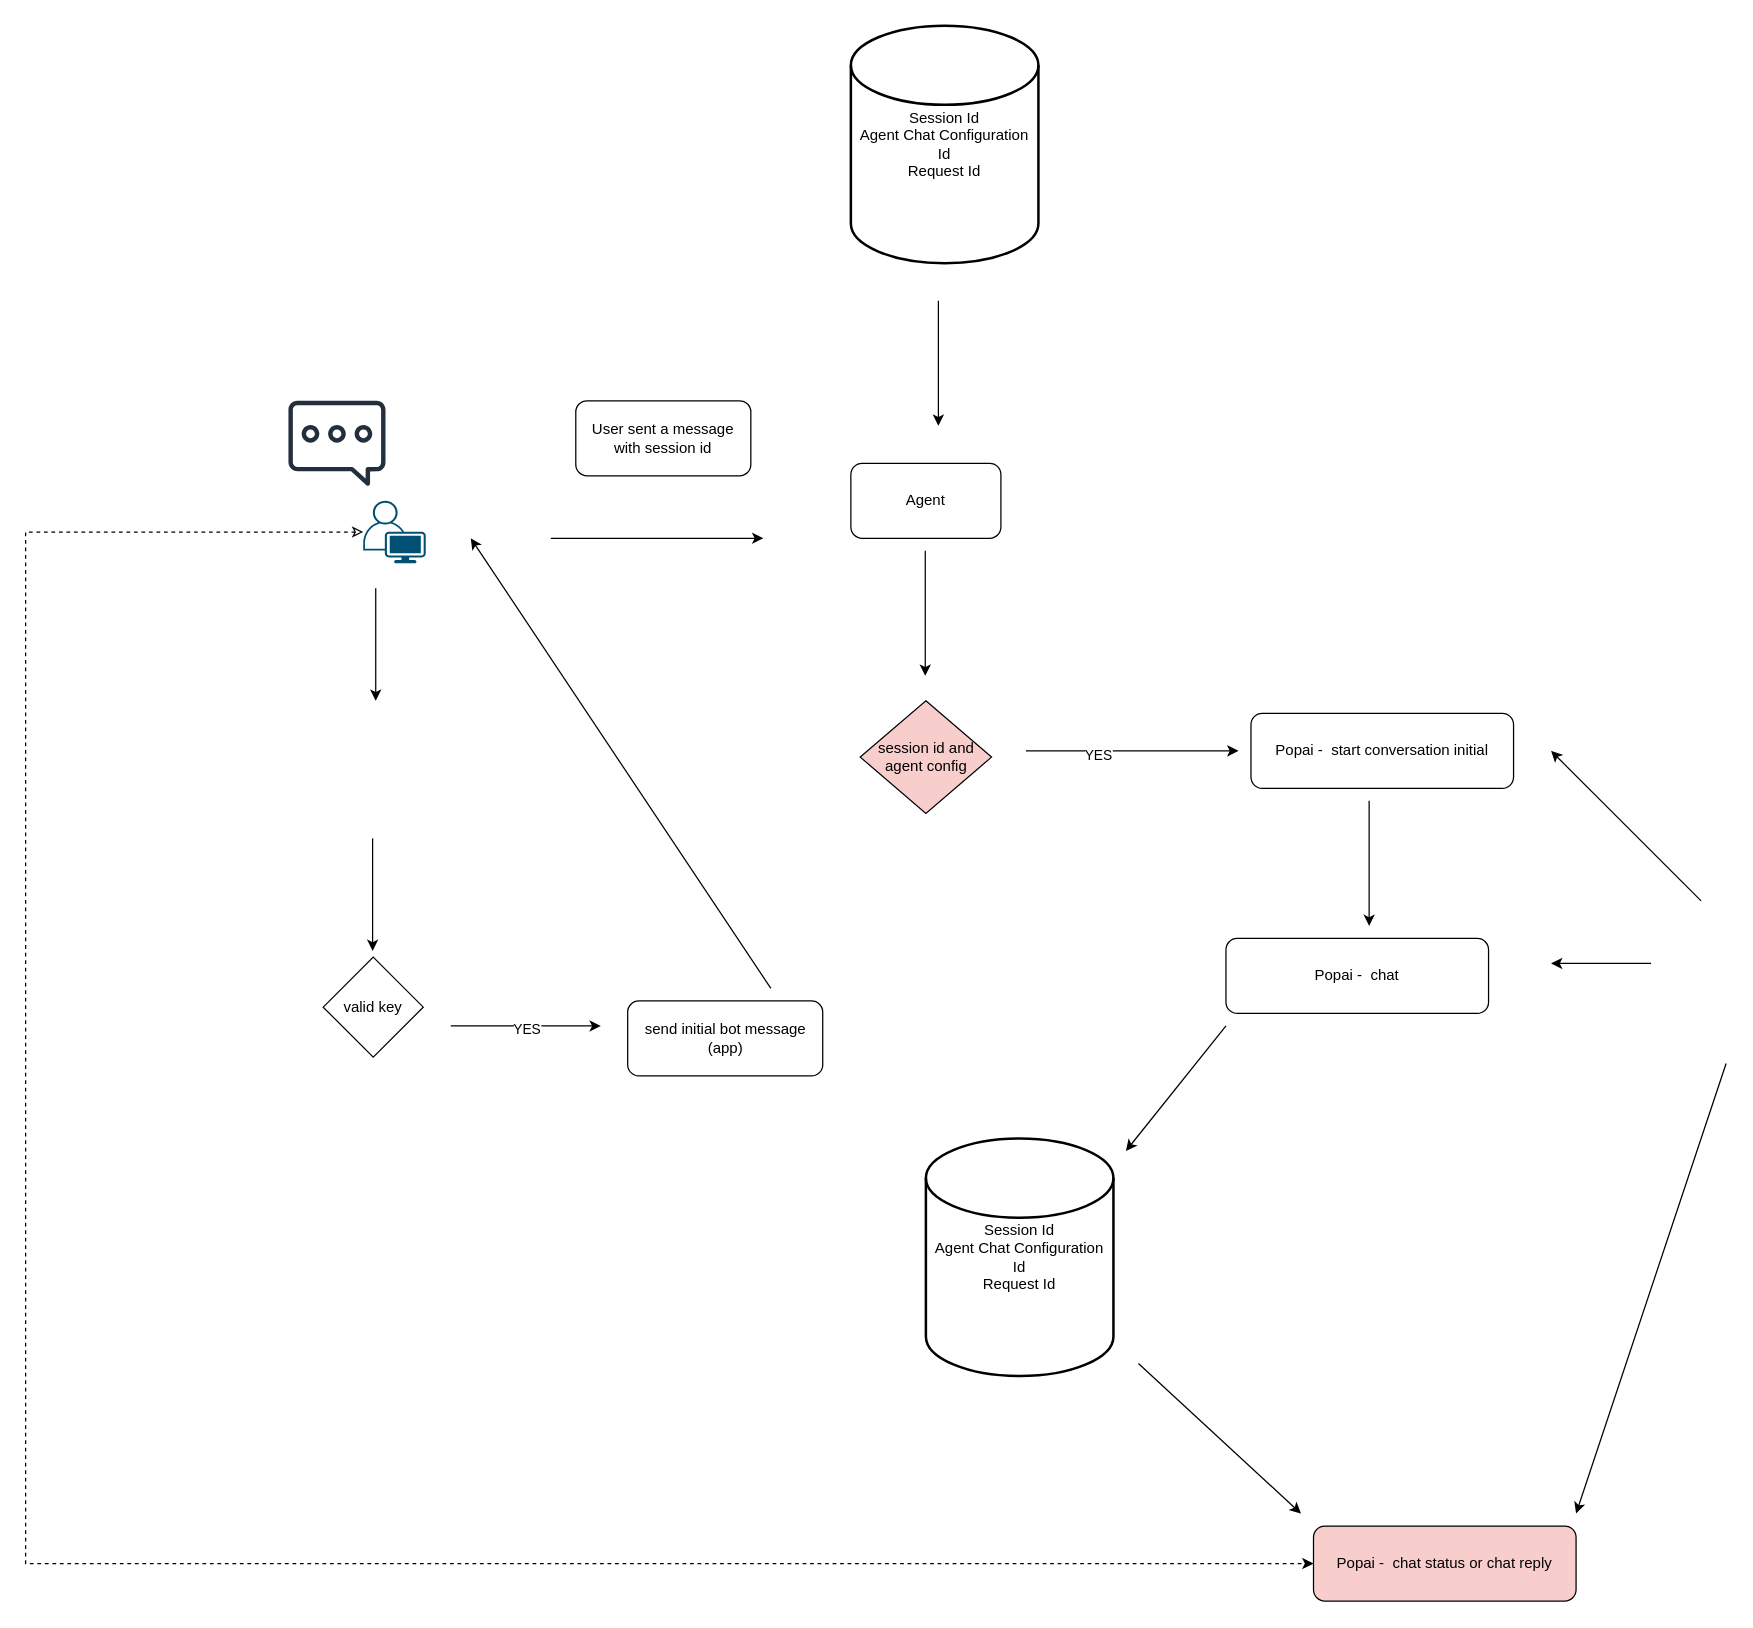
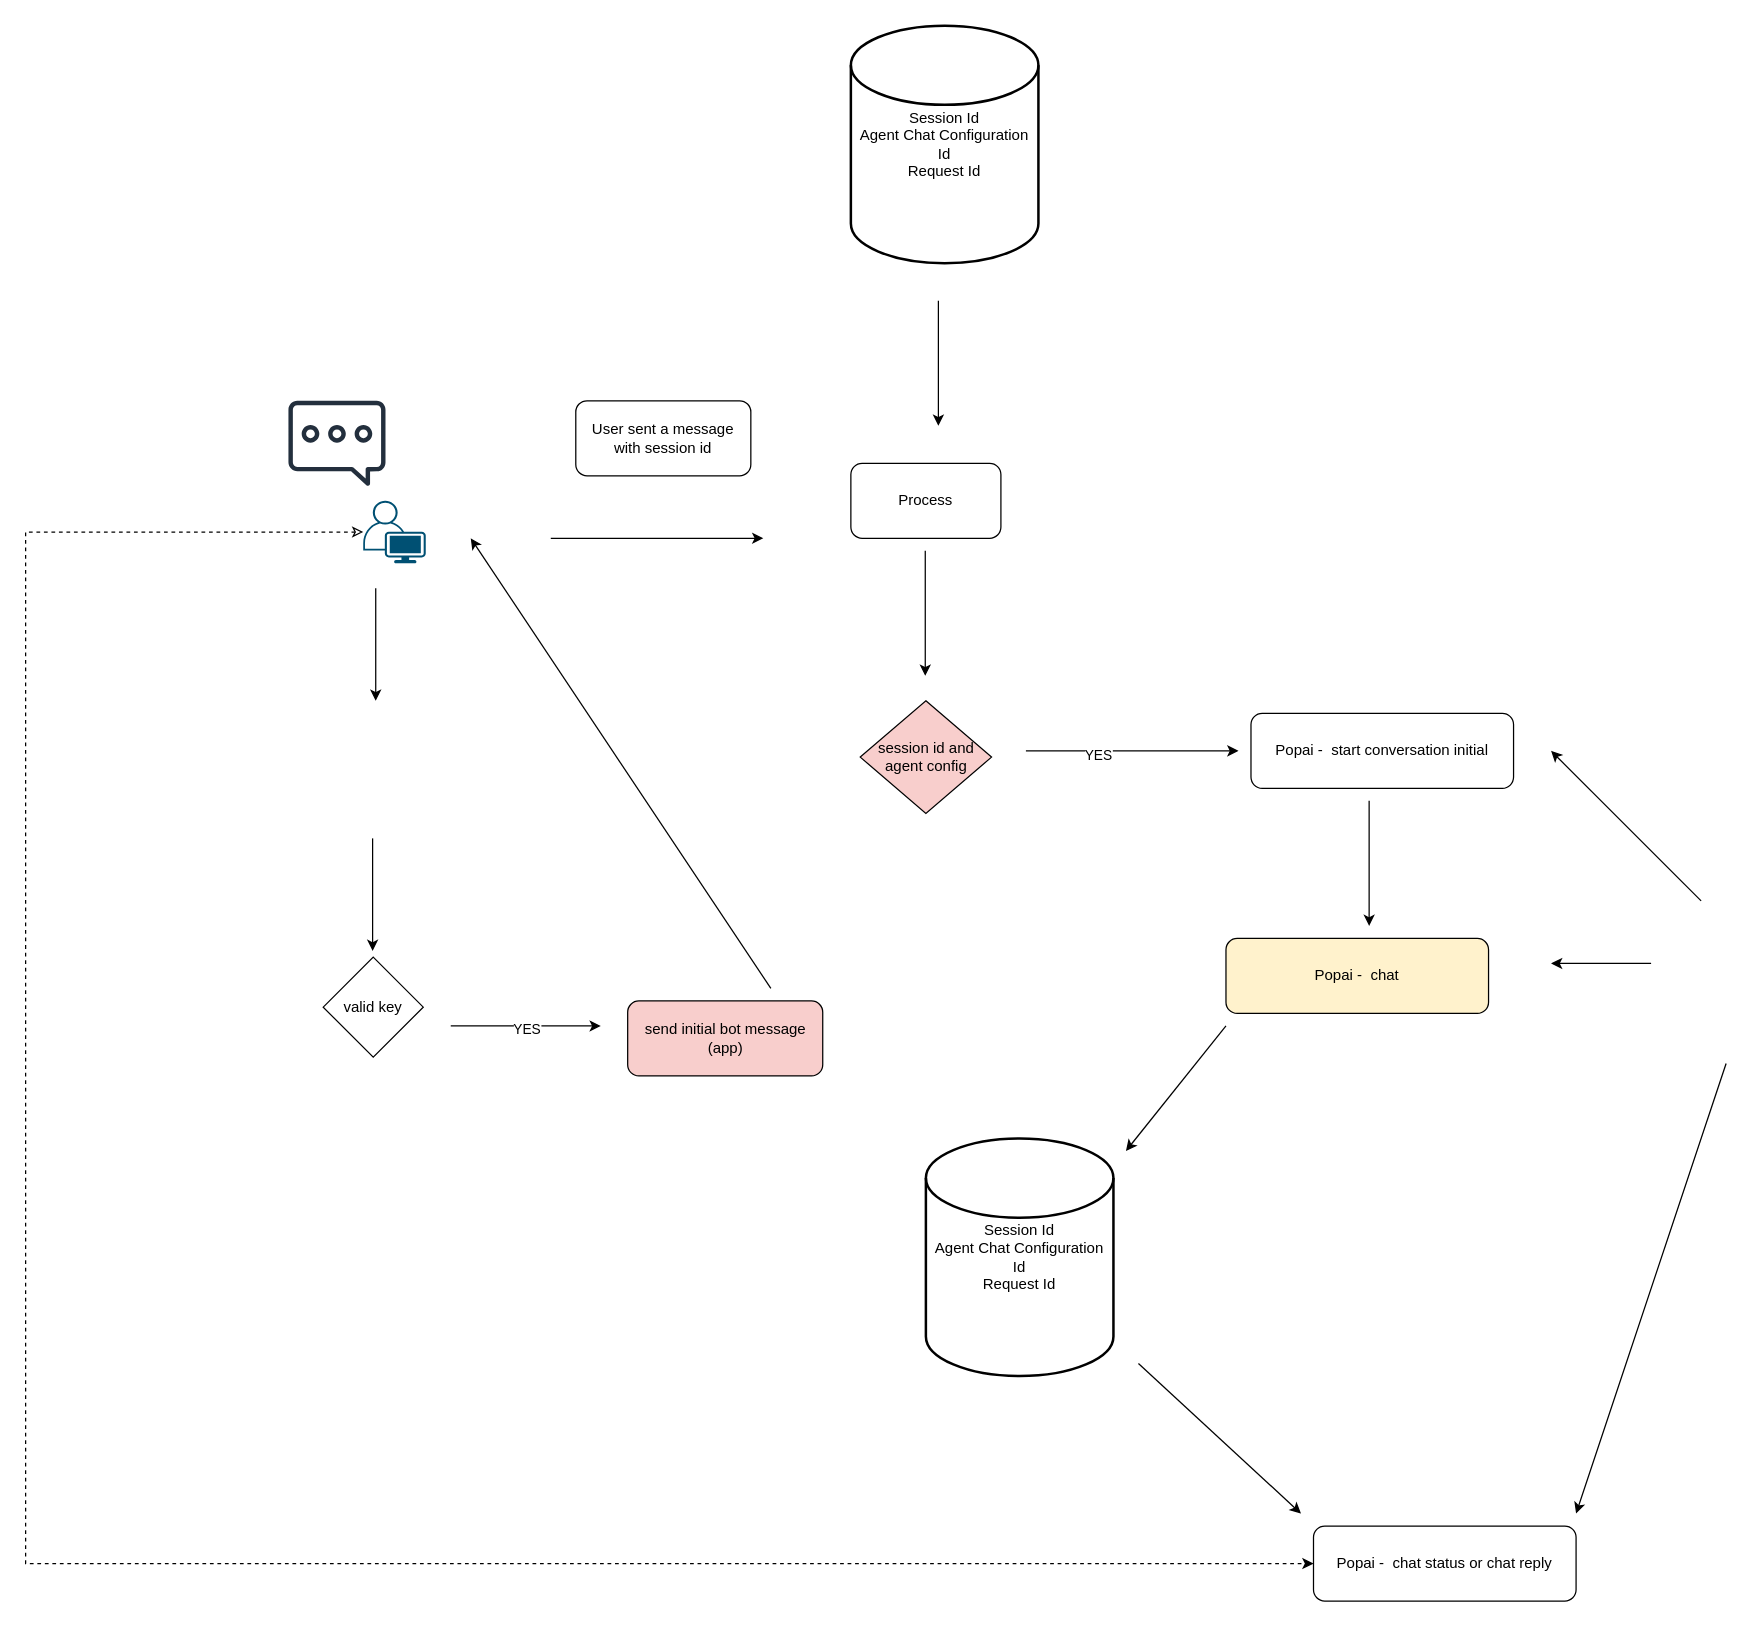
(926, 501) -> (926, 501)
(1357, 976) -> (1357, 976)
(725, 1038) -> (725, 1038)
(1444, 1563) -> (1444, 1563)
